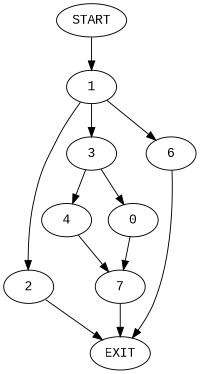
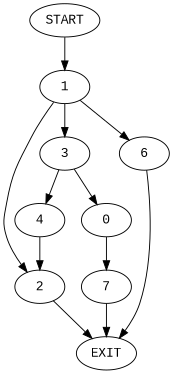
(90, 250) -> (40, 249)
